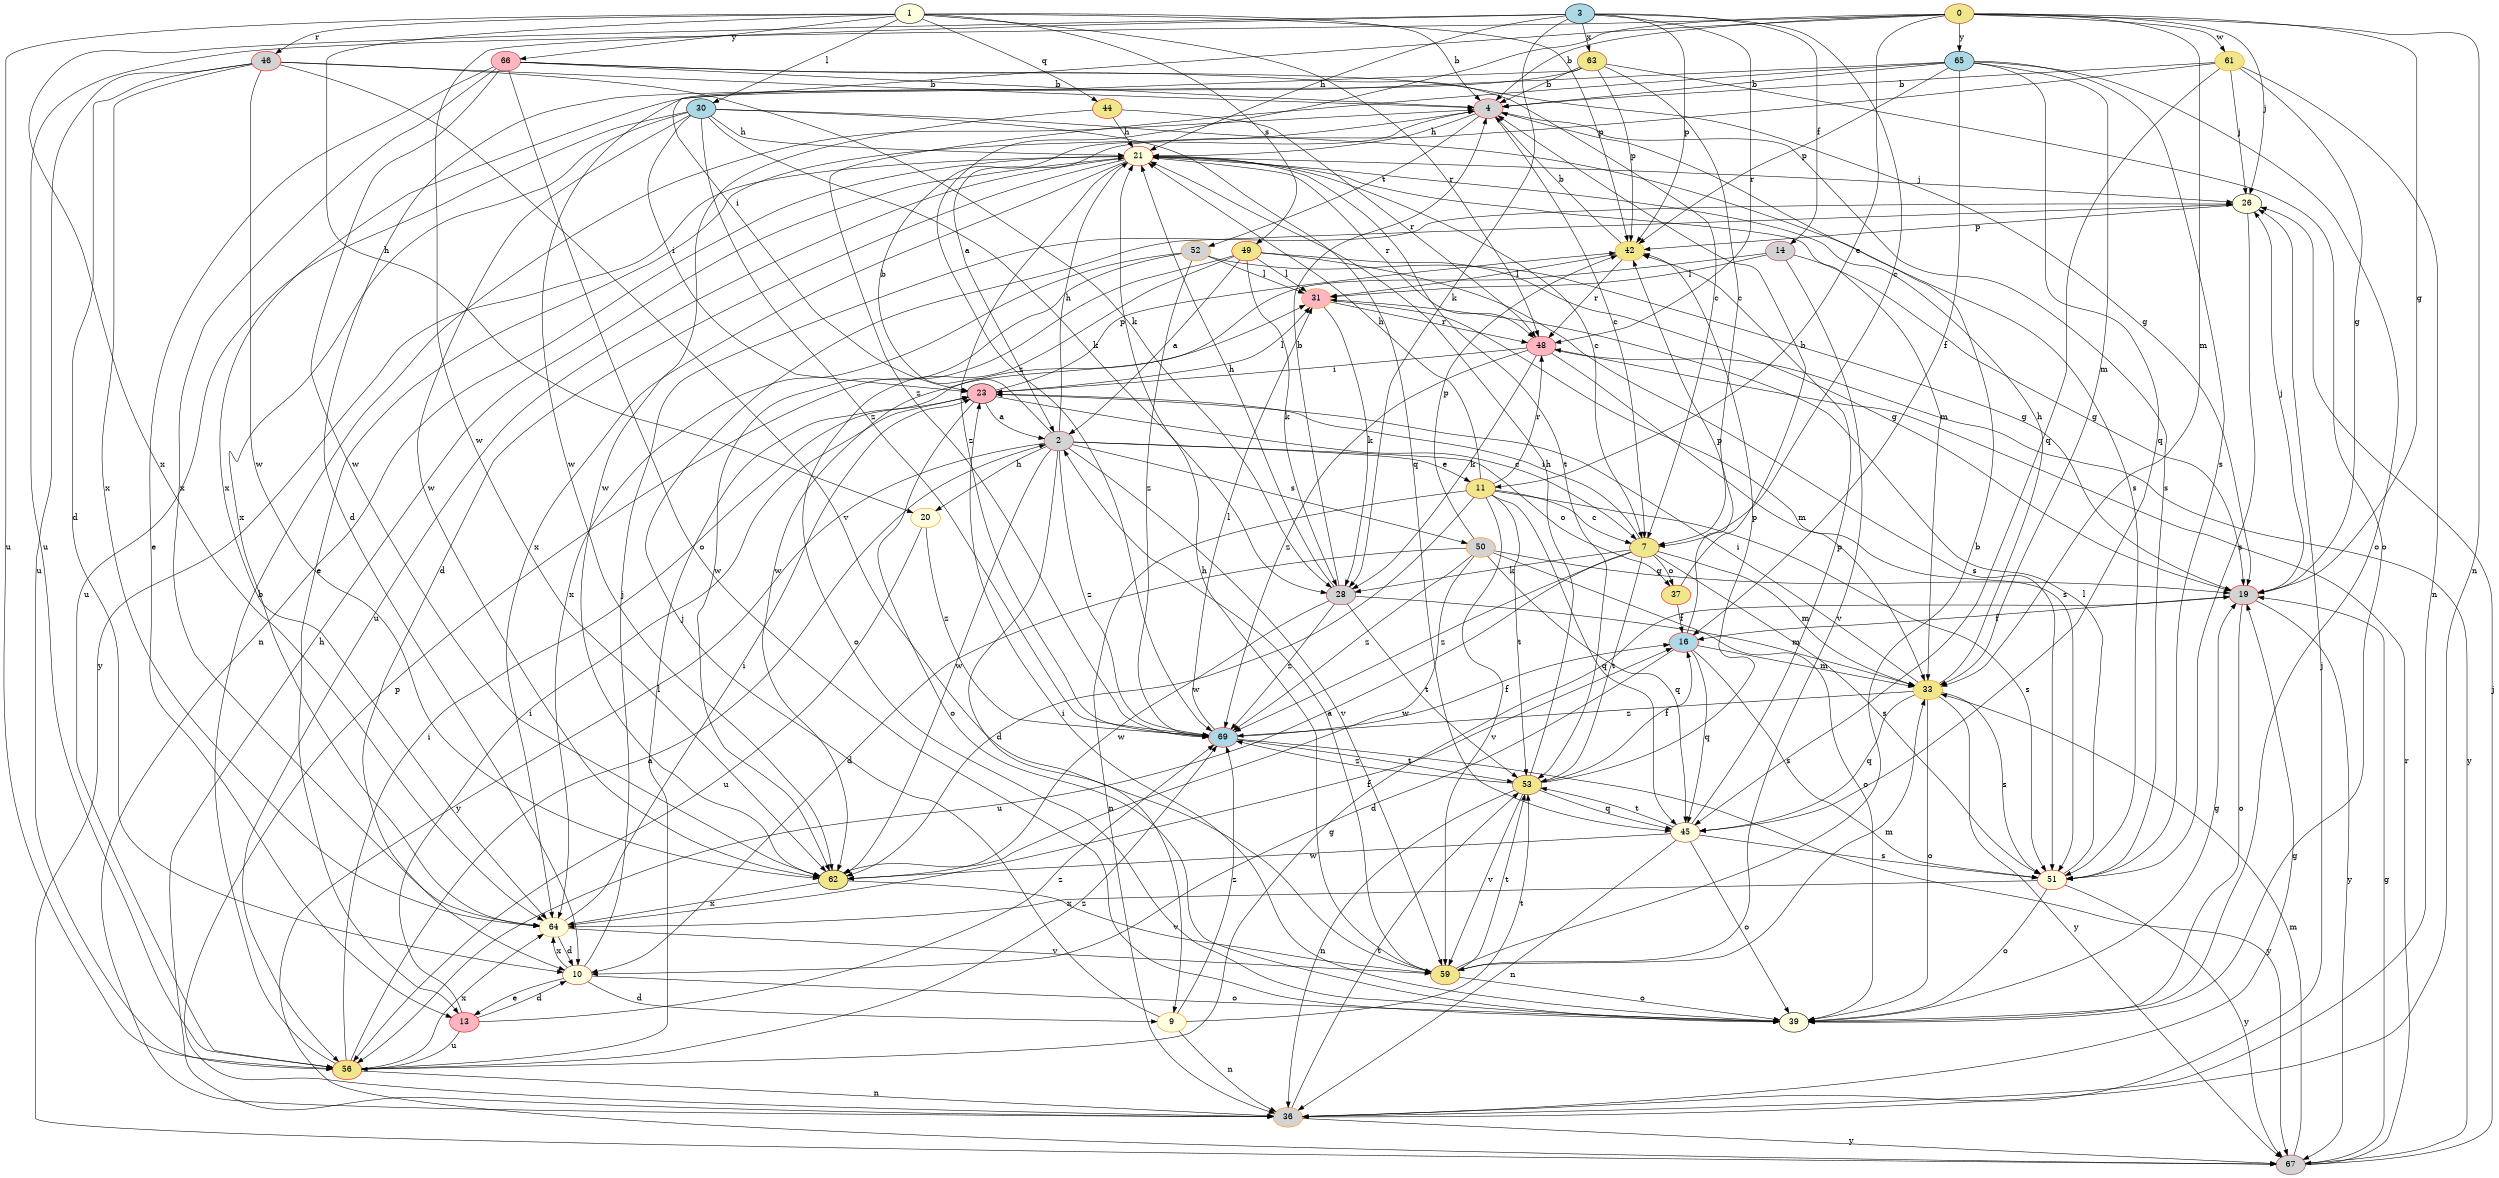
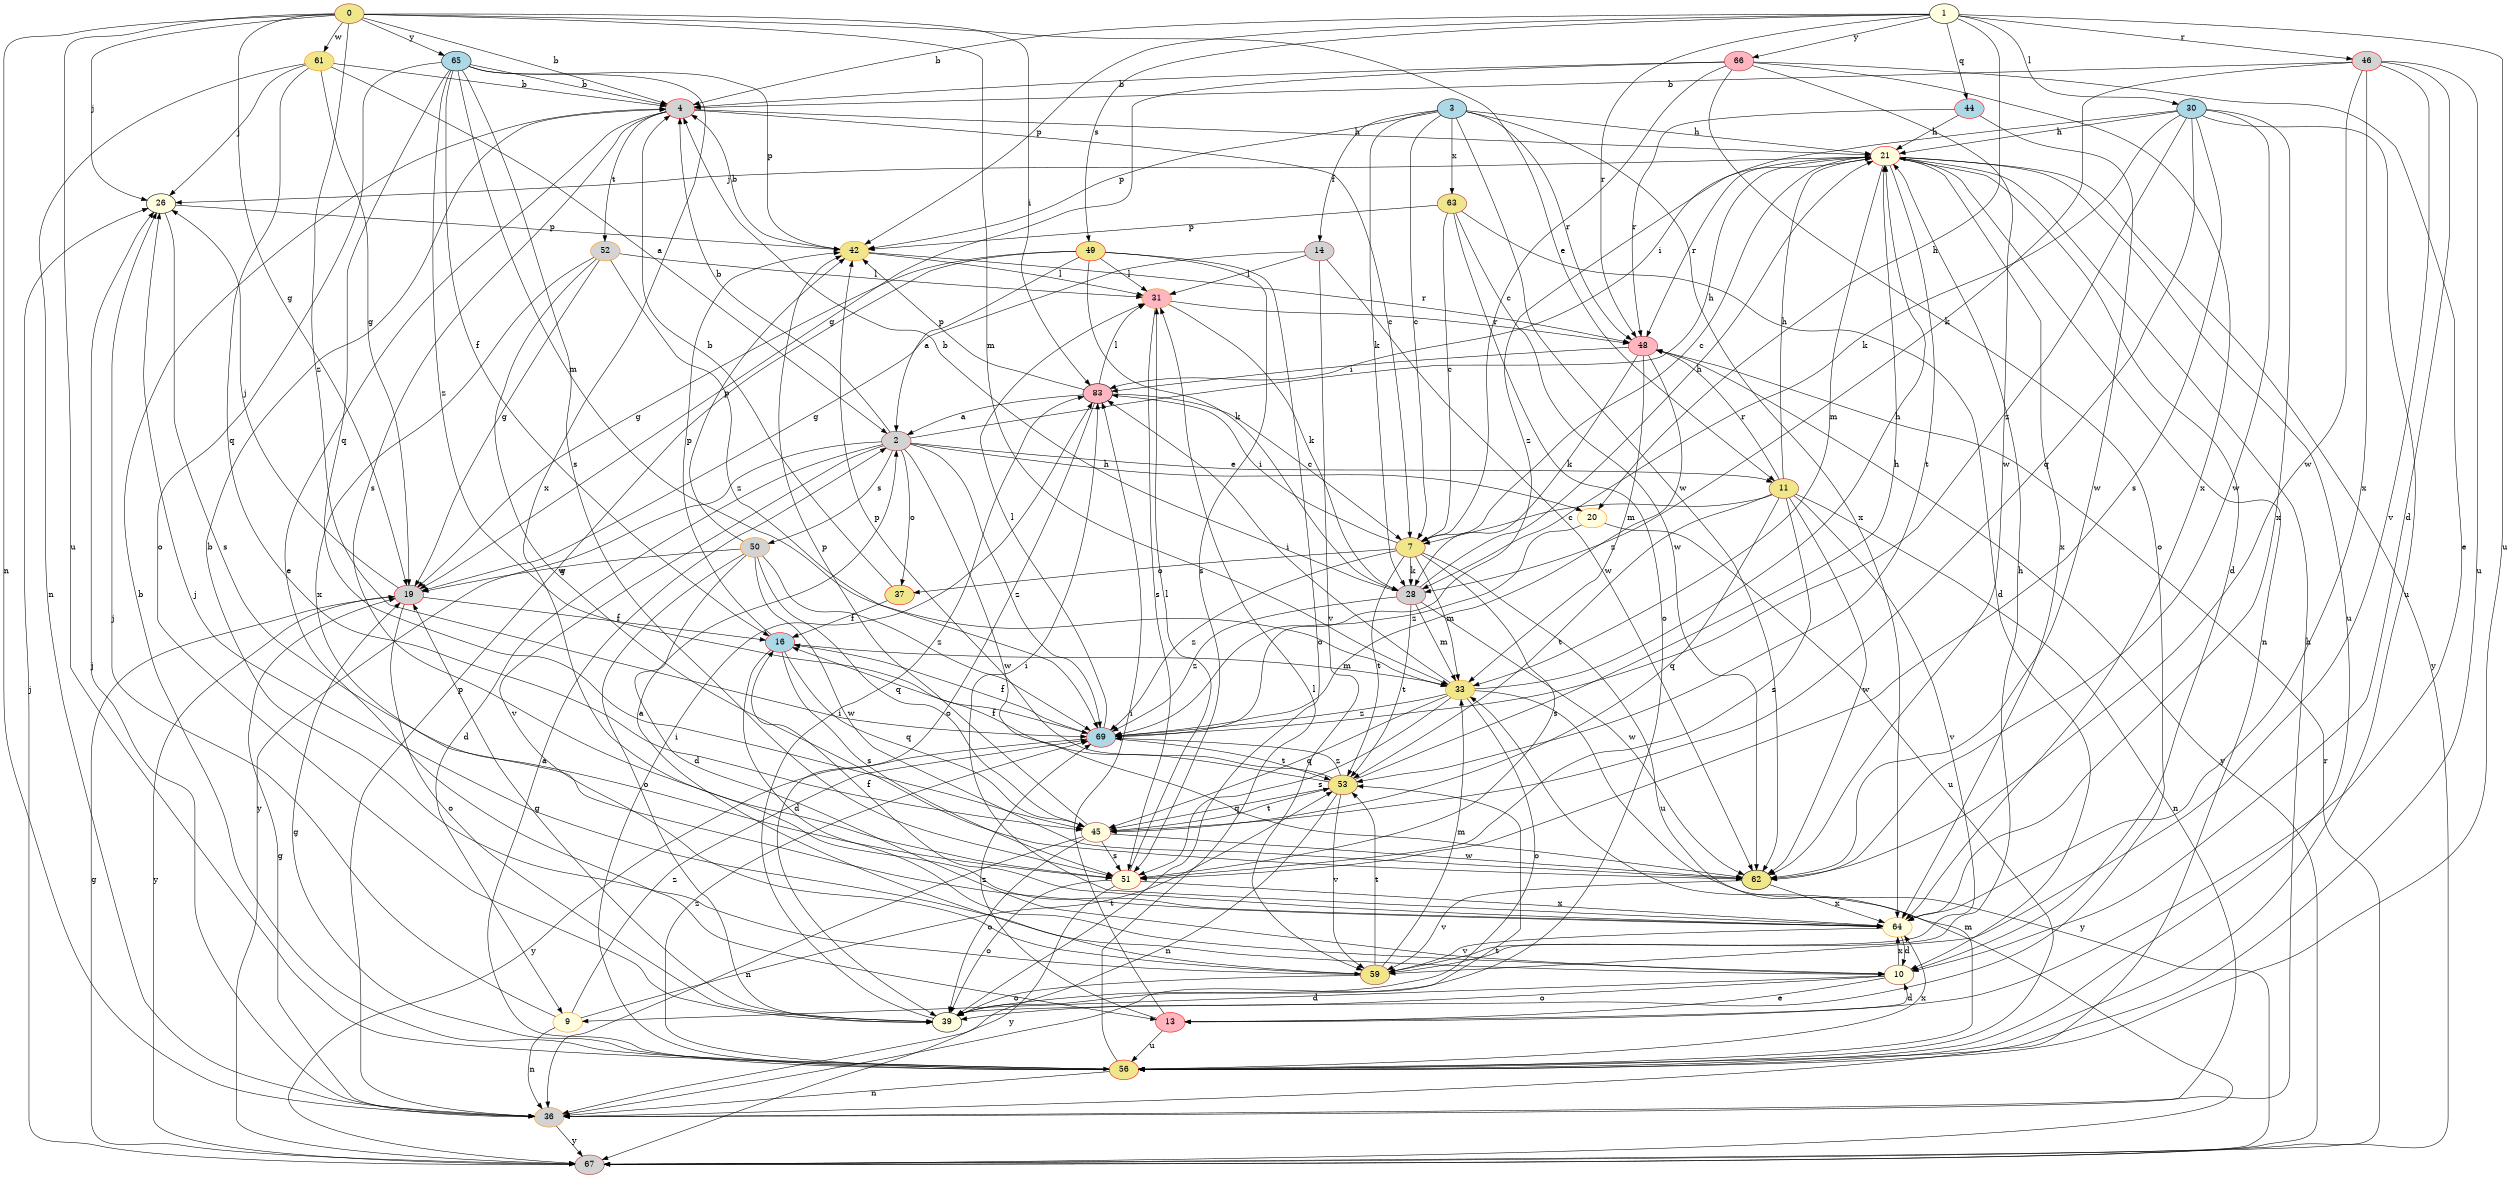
(1543, 84) -> none
(1107, 109) -> (1969, 109)
(982, 394) -> (1098, 394)
